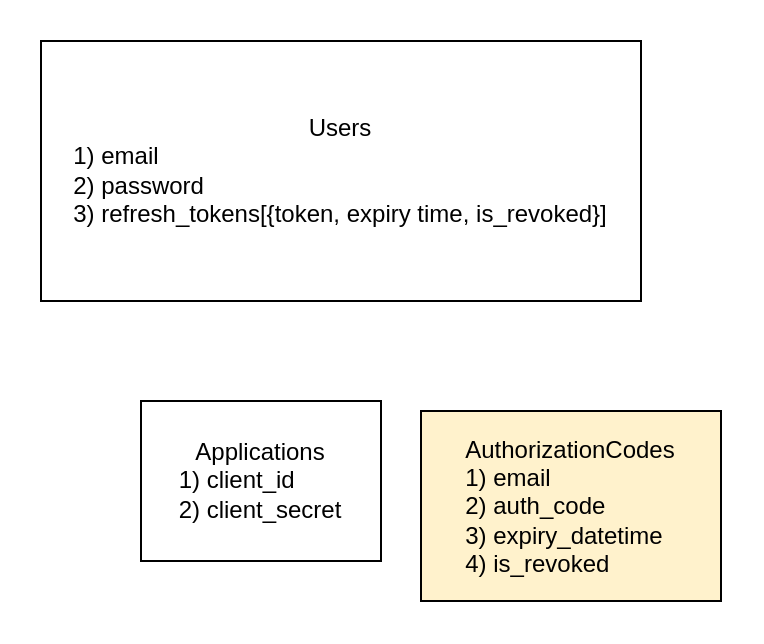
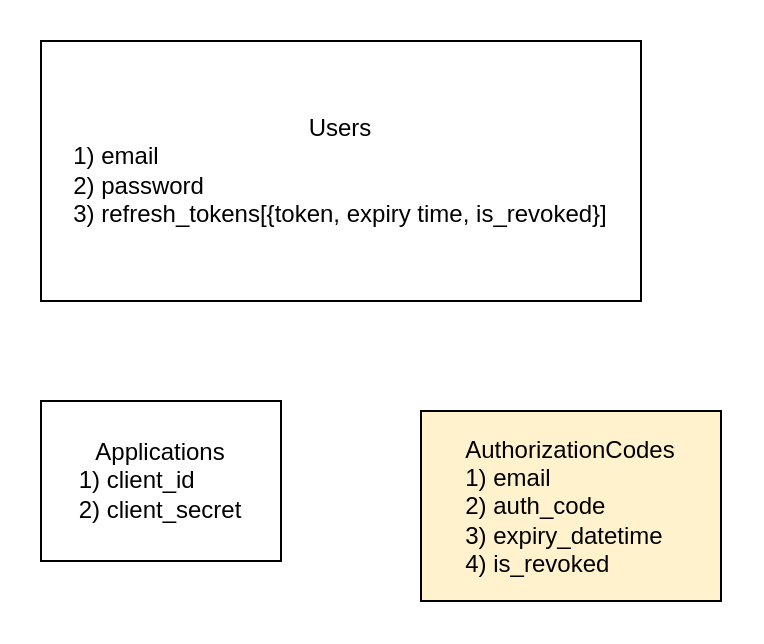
(261, 481) -> (161, 481)
